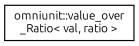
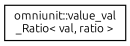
(69, 23) -> (65, 23)
